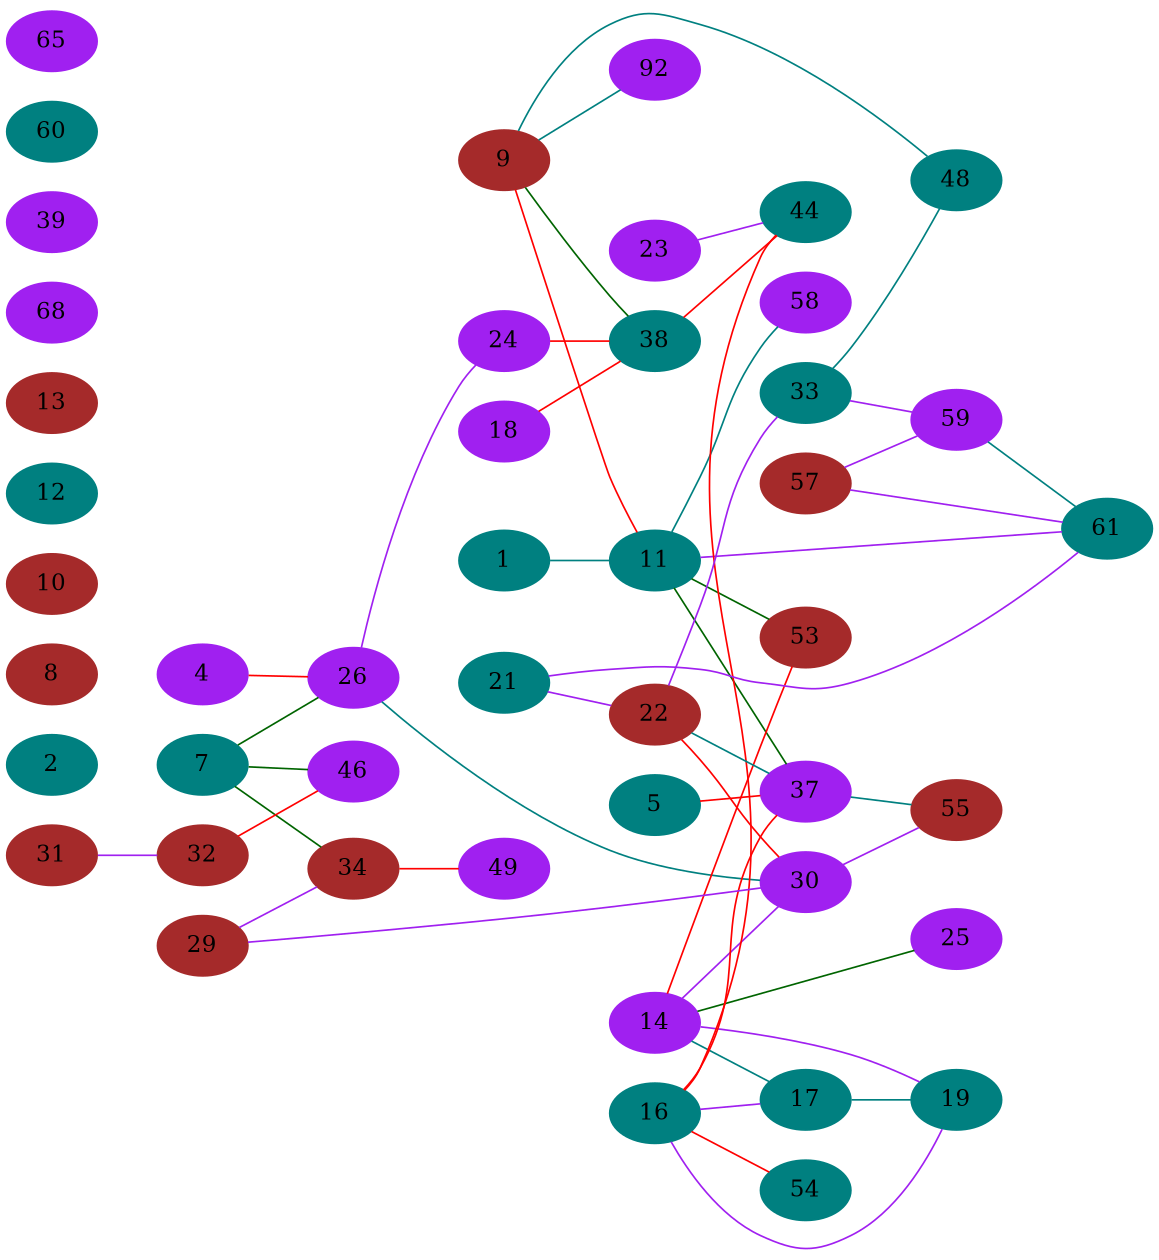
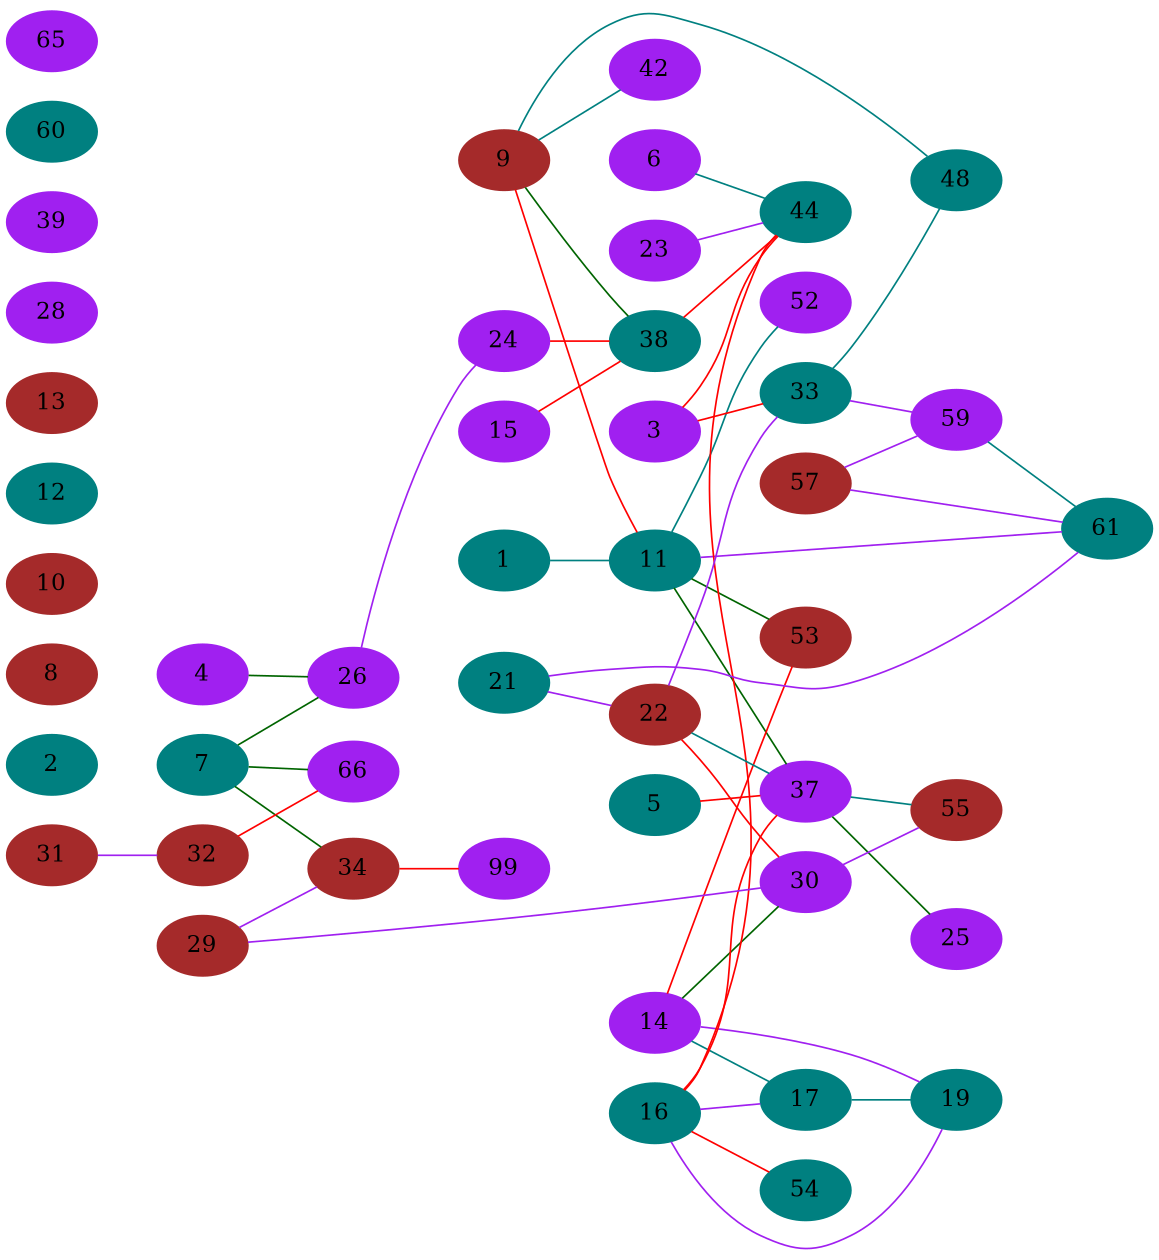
(655, 70) -> (655, 70)
none -> (655, 160)
(806, 303) -> (806, 303)
(52, 313) -> (52, 313)
(504, 432) -> (504, 432)
none -> (655, 432)
(278, 676) -> (278, 676)
(353, 772) -> (353, 772)
(556, 825) -> none
(504, 869) -> (504, 869)
(718, 964) -> (718, 964)
(806, 981) -> (881, 866)
